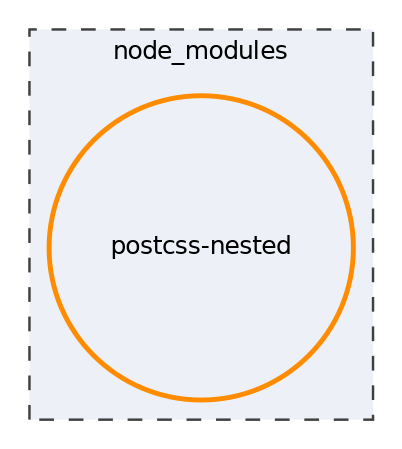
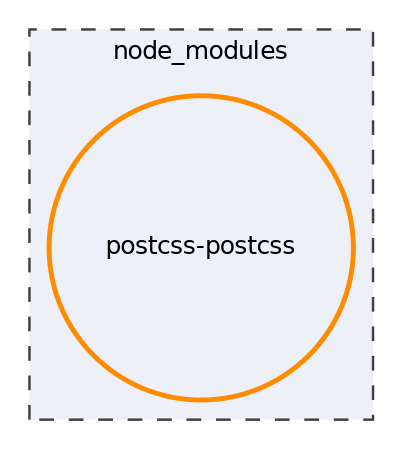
(201, 248) -> (201, 248)
